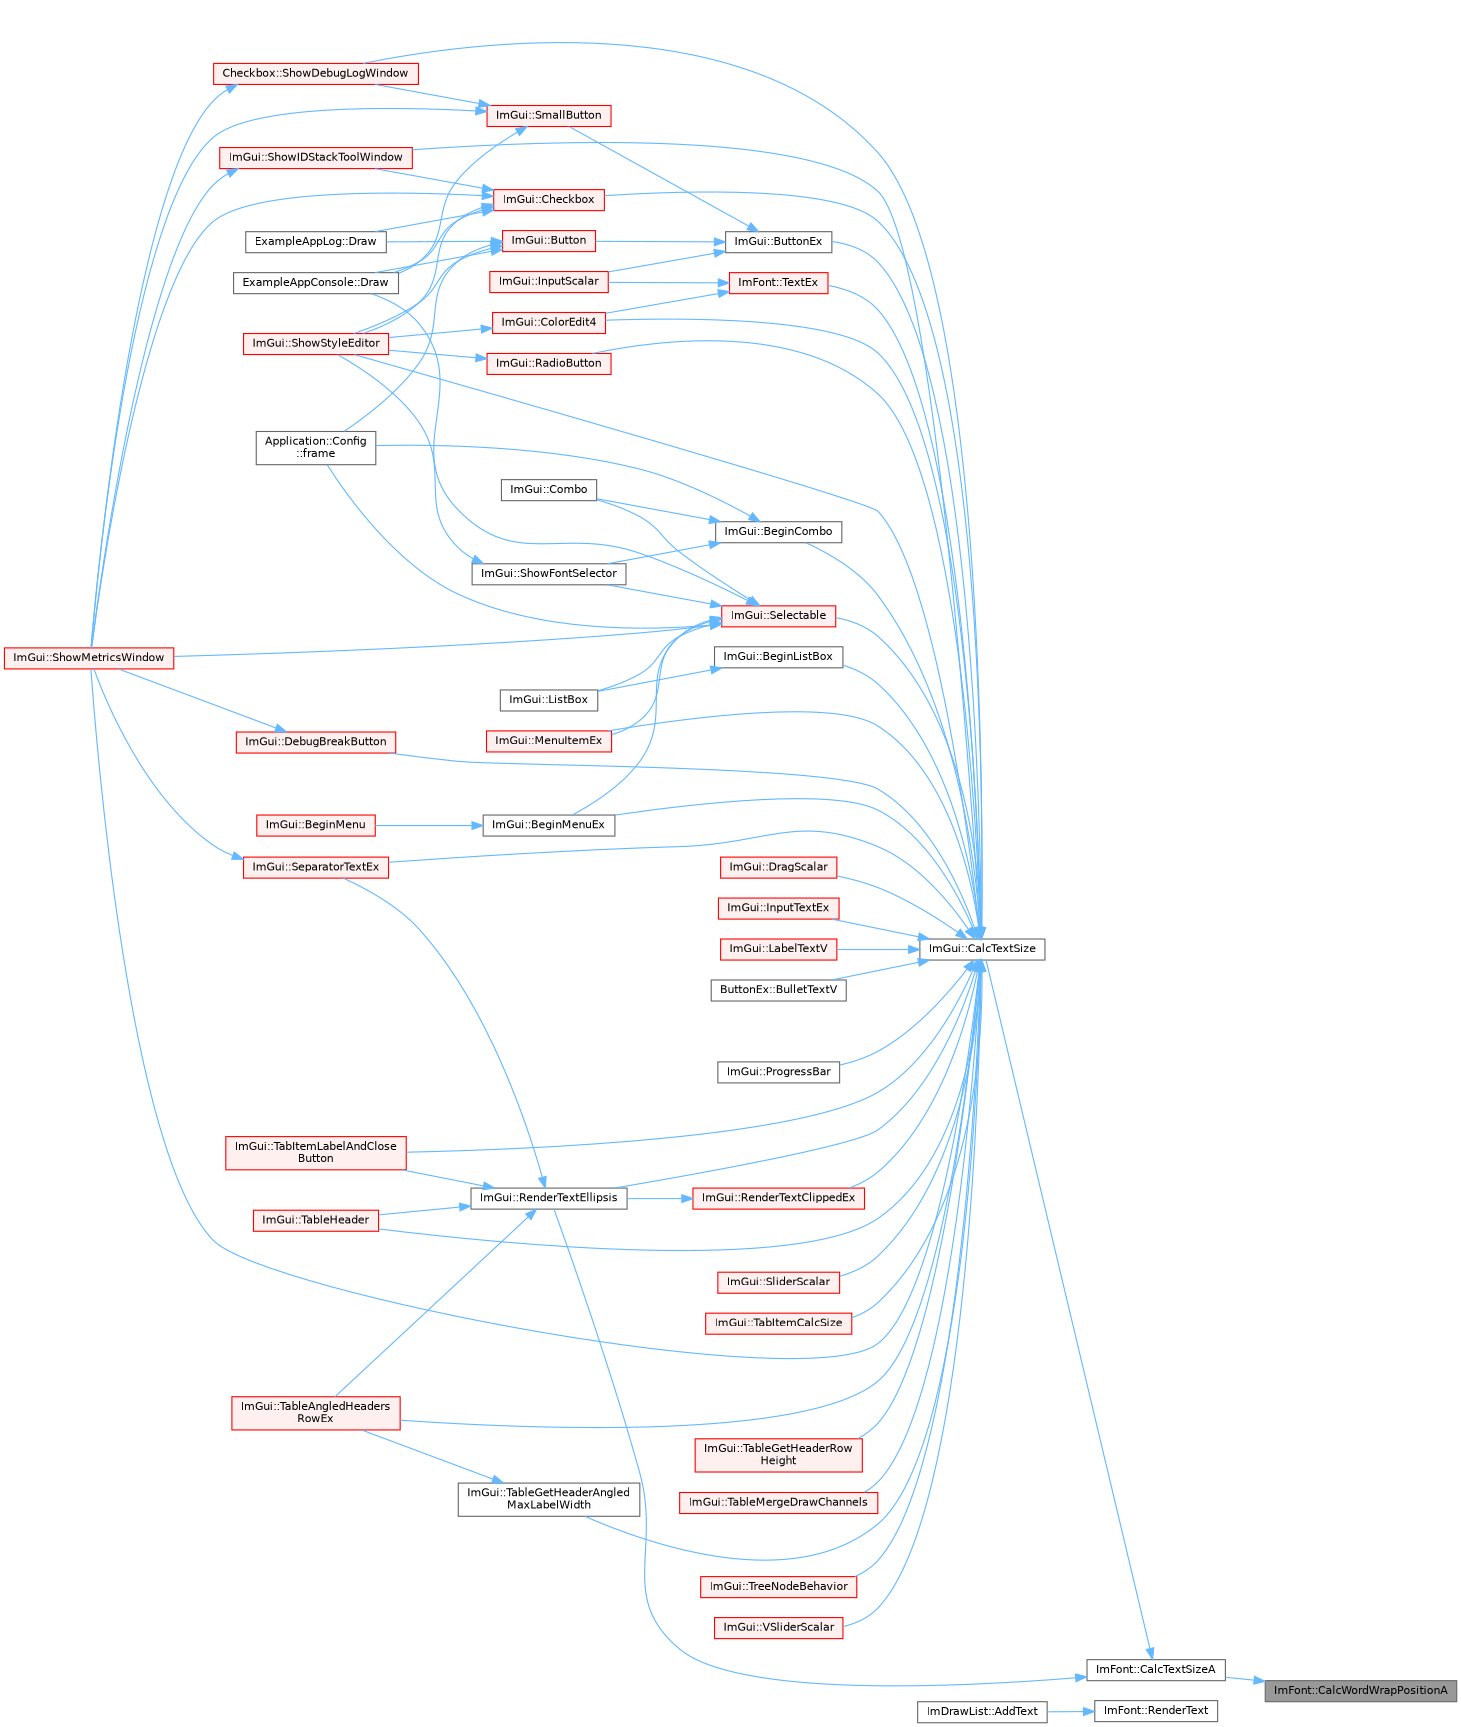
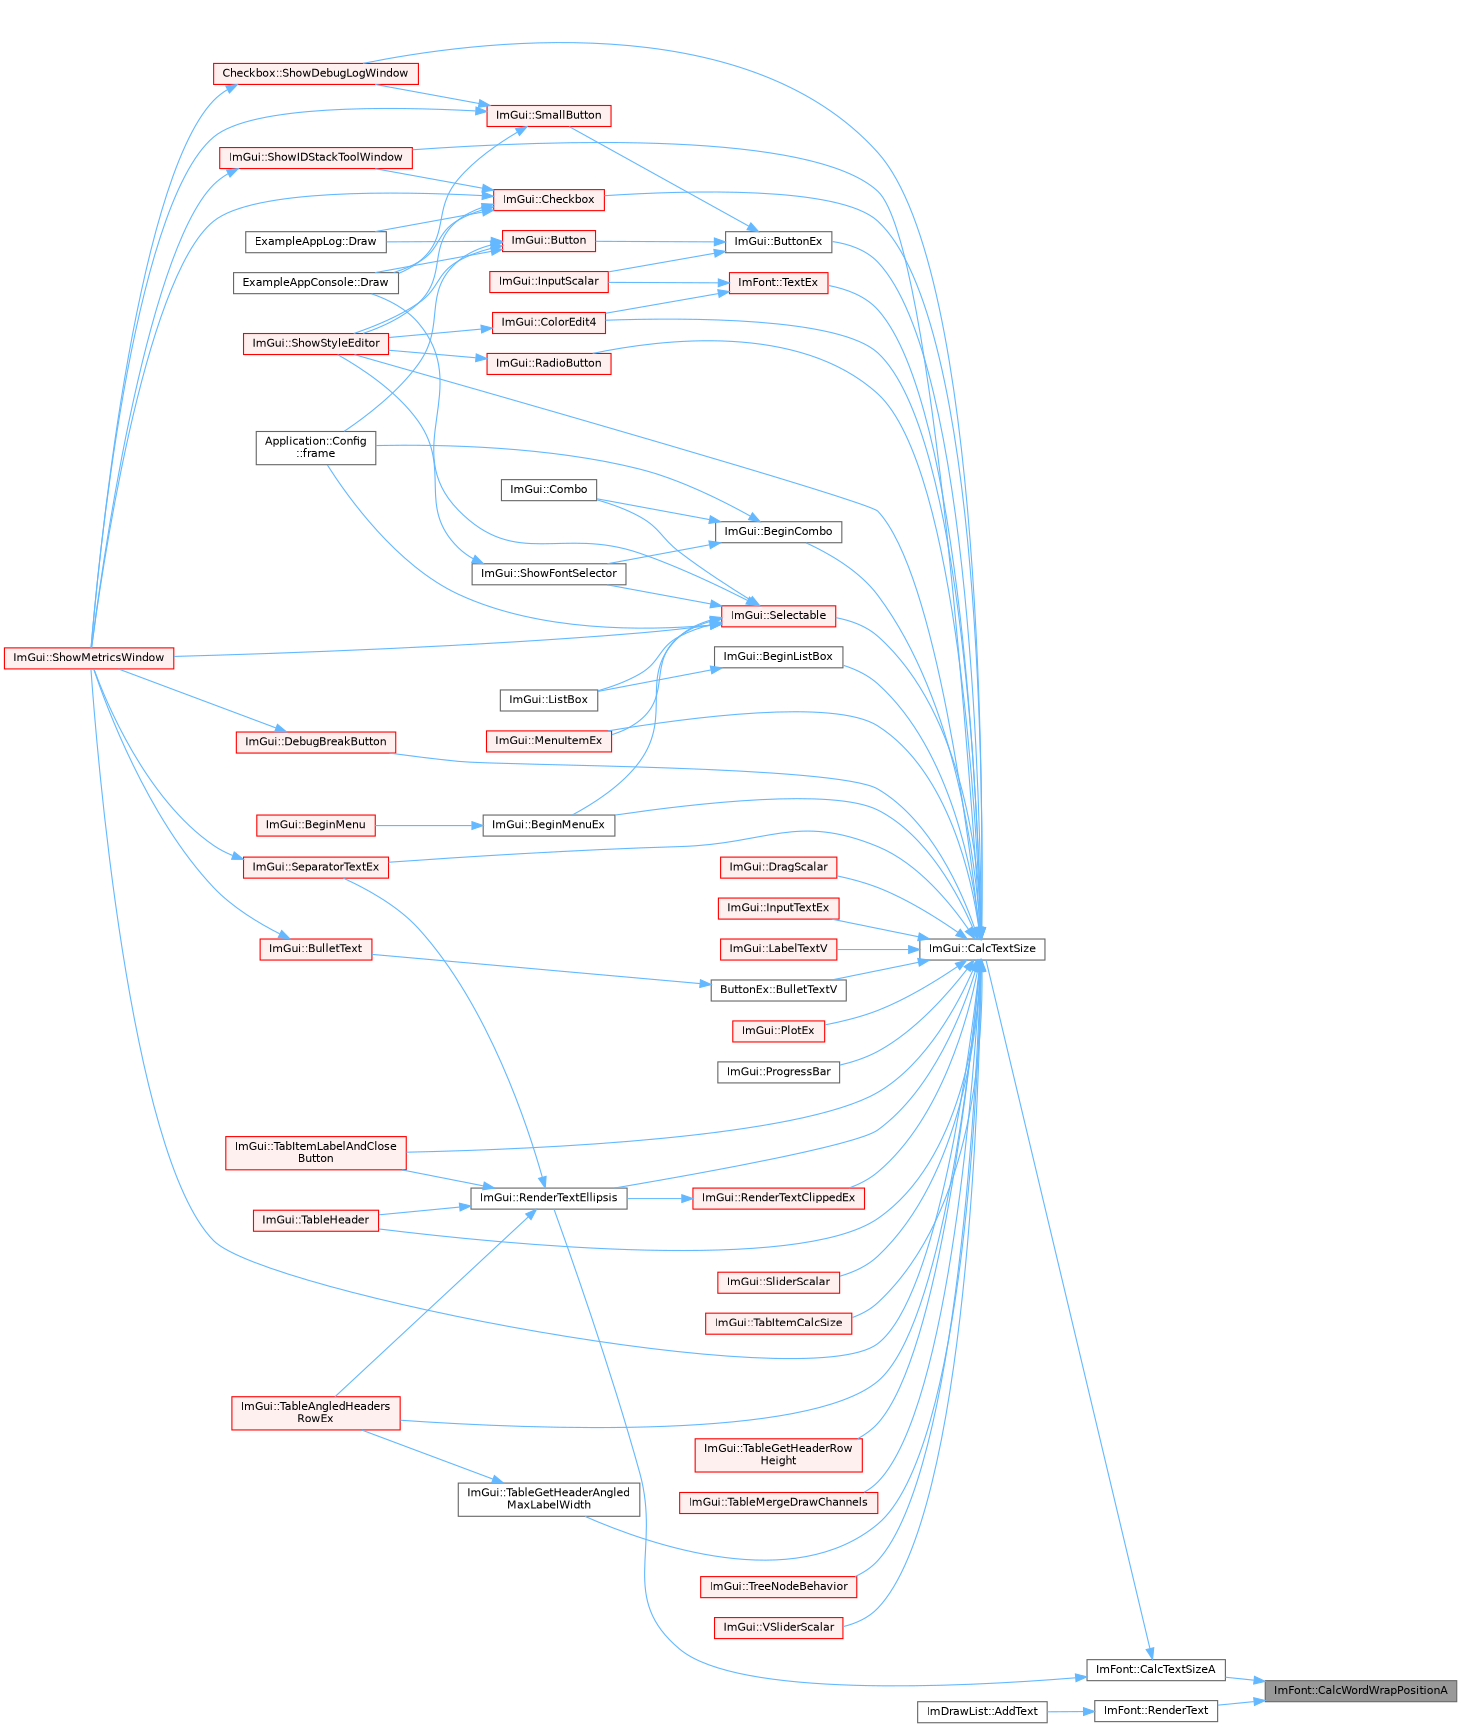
none -> (316, 950)
none -> (779, 1031)
none -> (1236, 1703)
